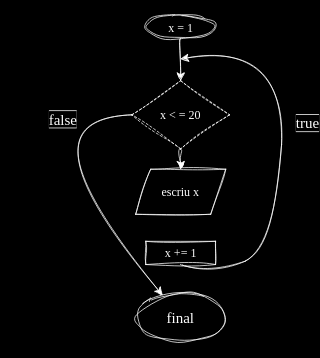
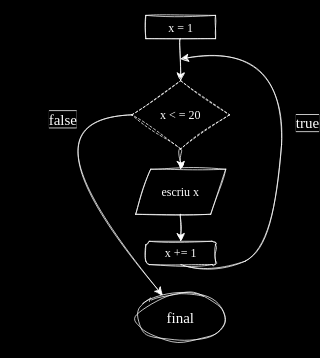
(180, 27) -> (180, 27)
none -> (180, 224)
(180, 253) -> (180, 253)
